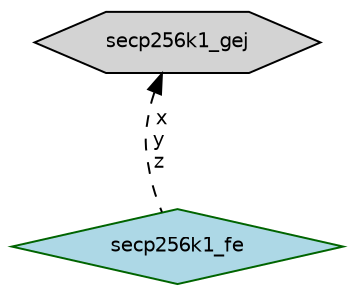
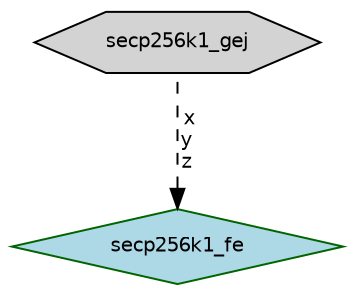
(147, 153) -> (178, 131)
